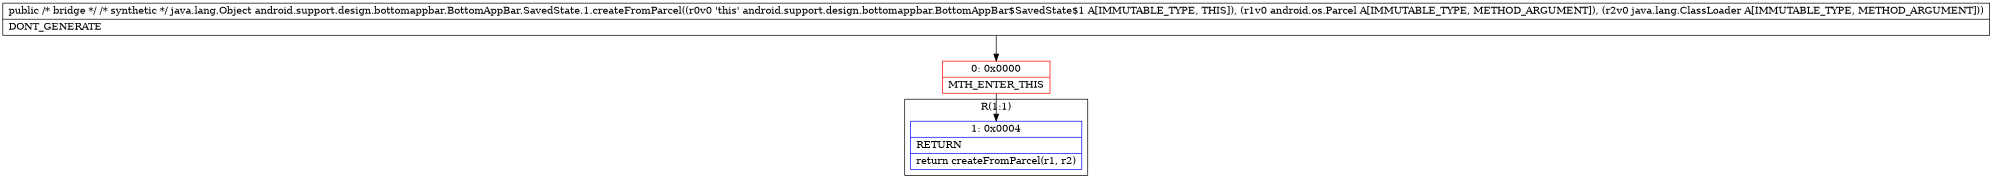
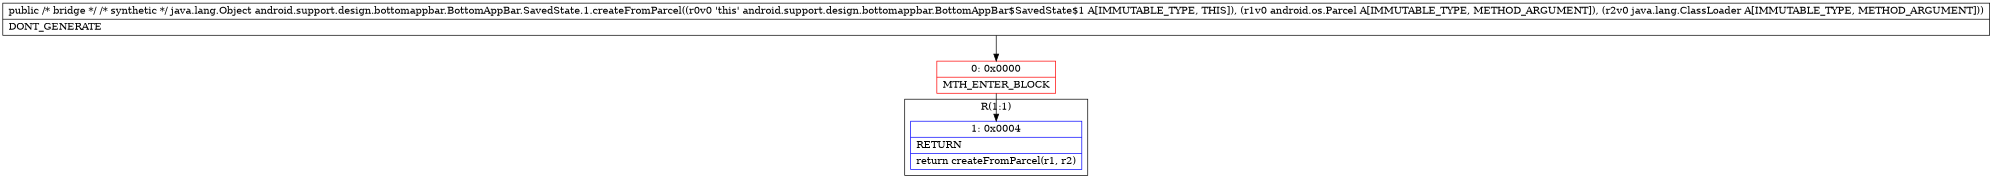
(996, 85) -> (996, 85)
